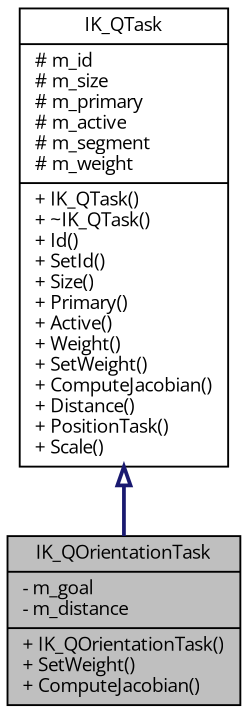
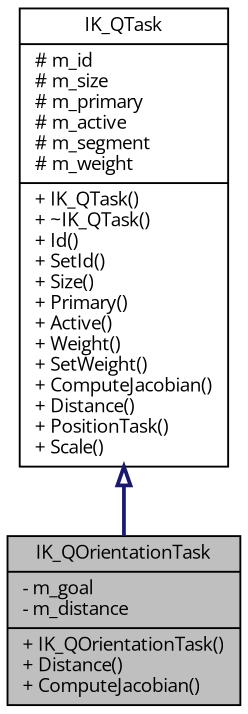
(80, 666) -> (73, 666)
